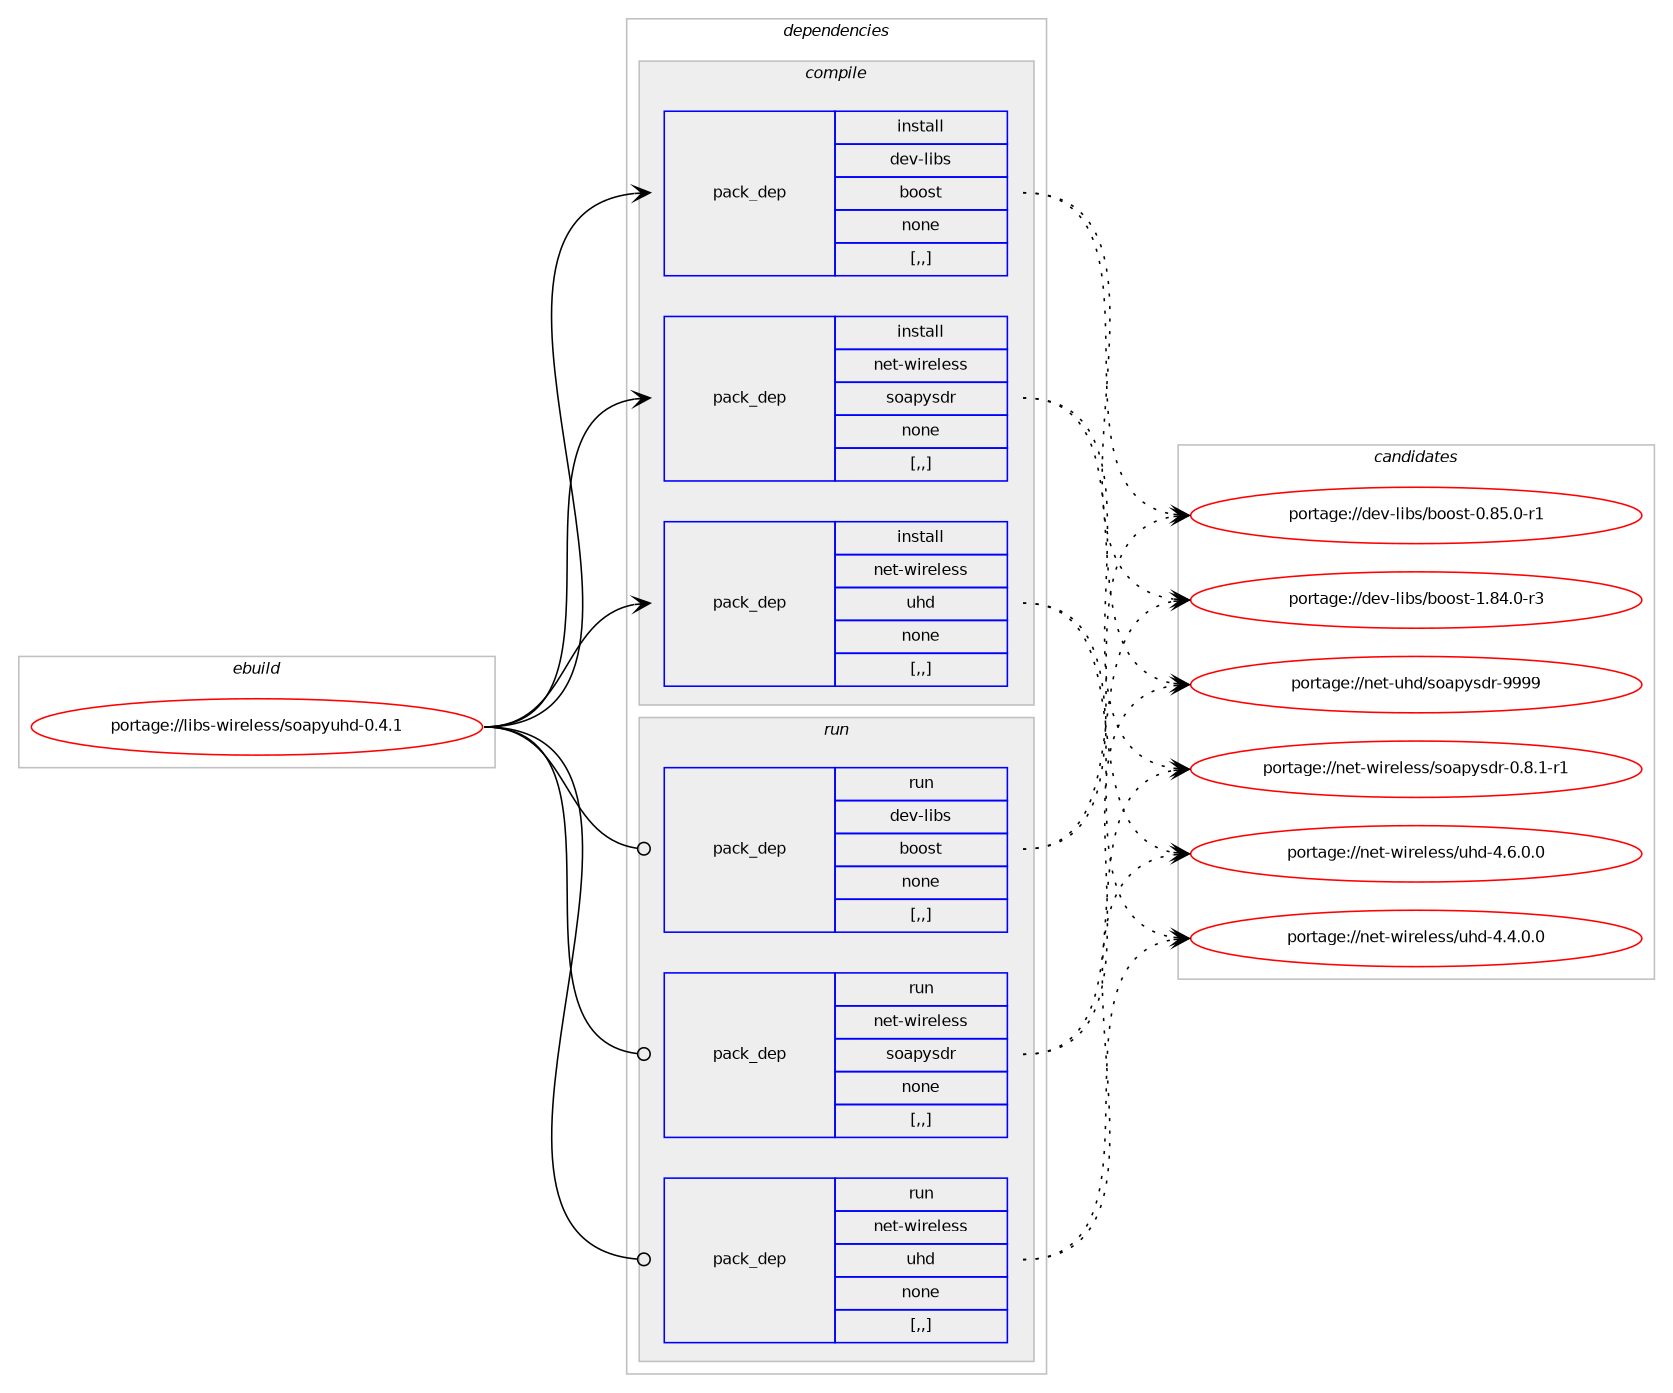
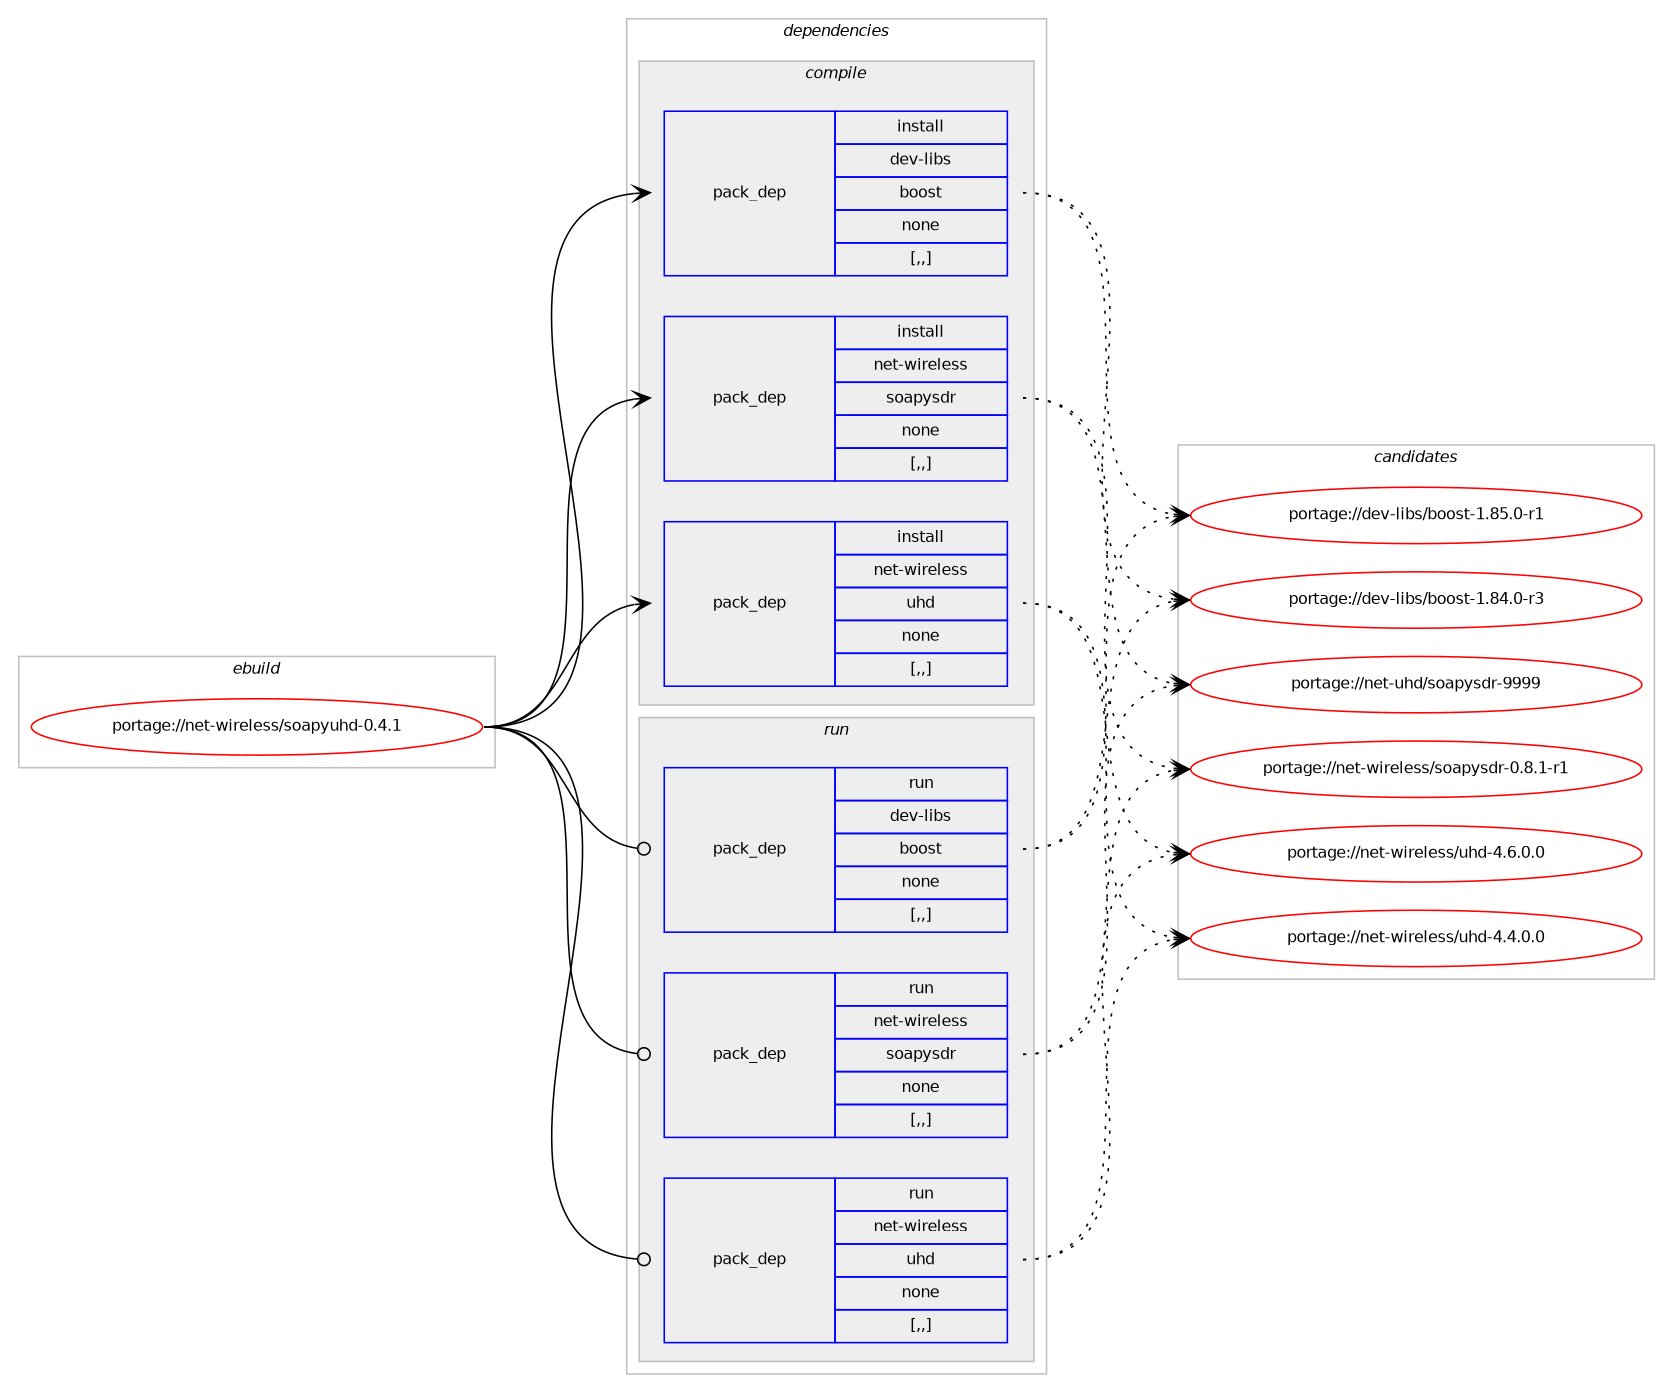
(1416, 515) -> (1416, 515)
(257, 727) -> (257, 727)
